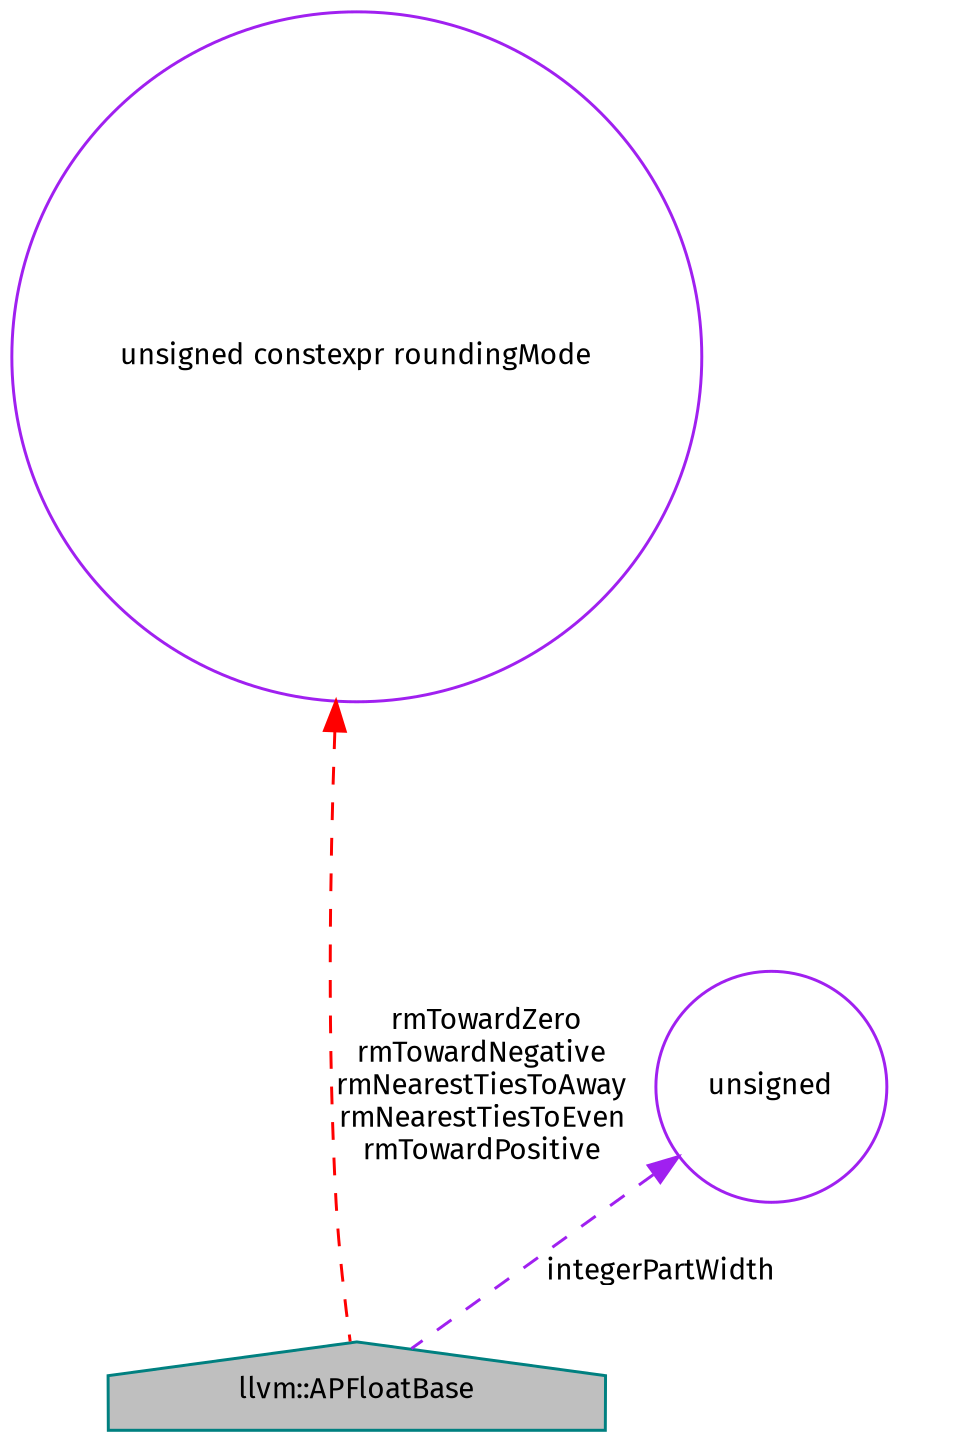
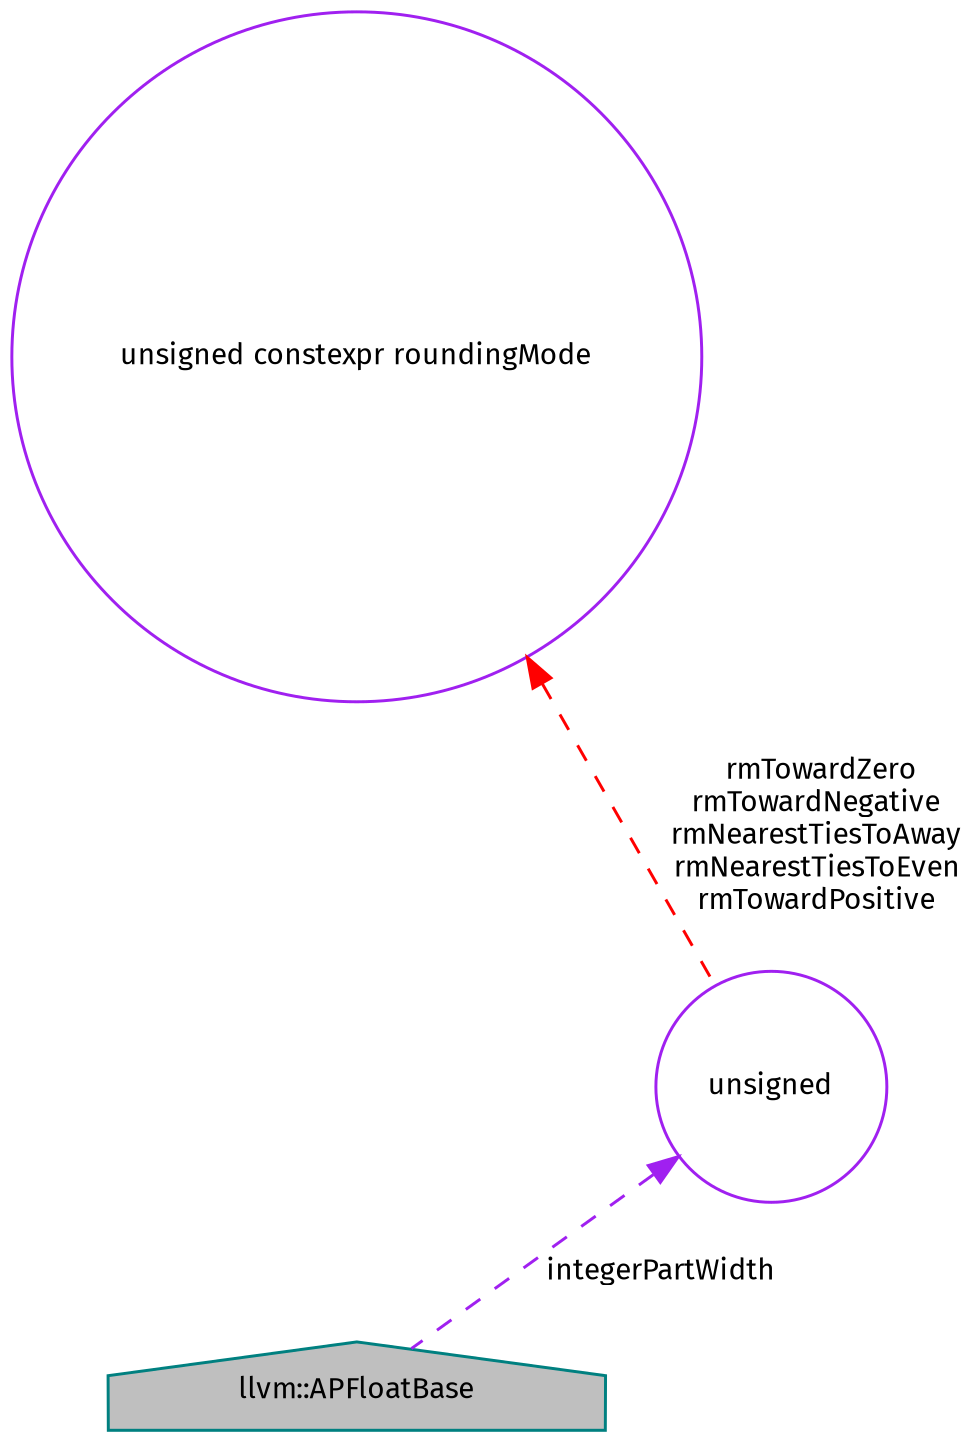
(331, 1037) -> (629, 834)
